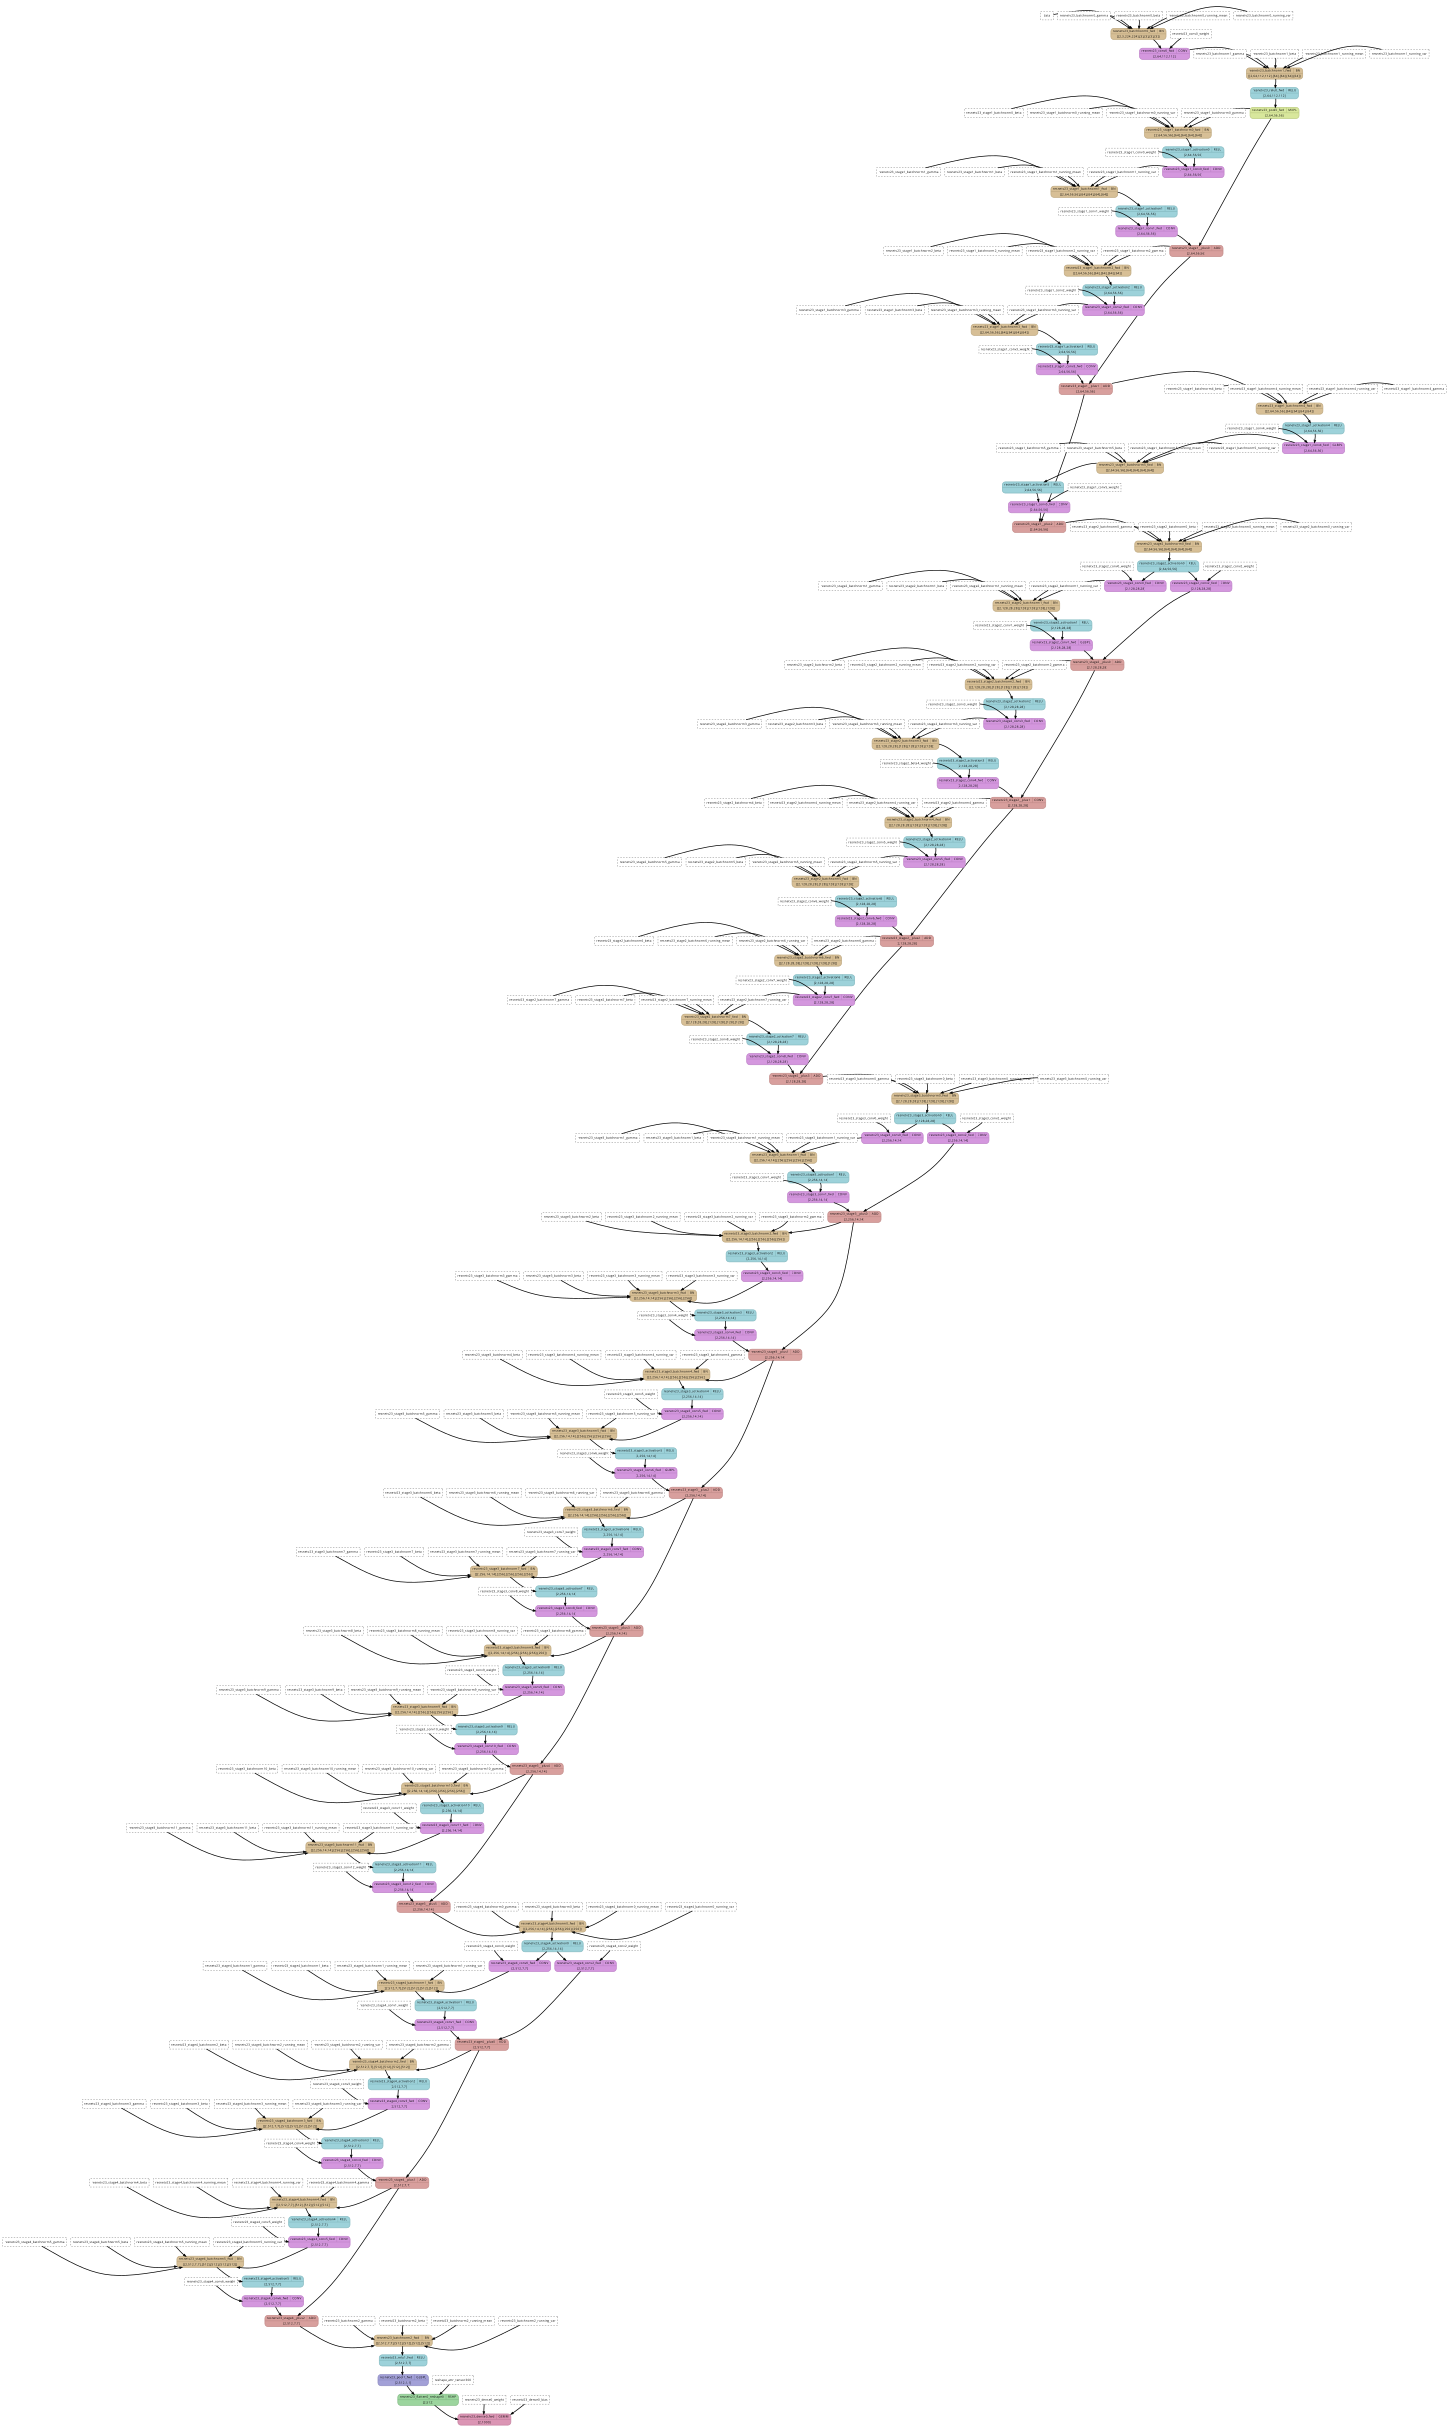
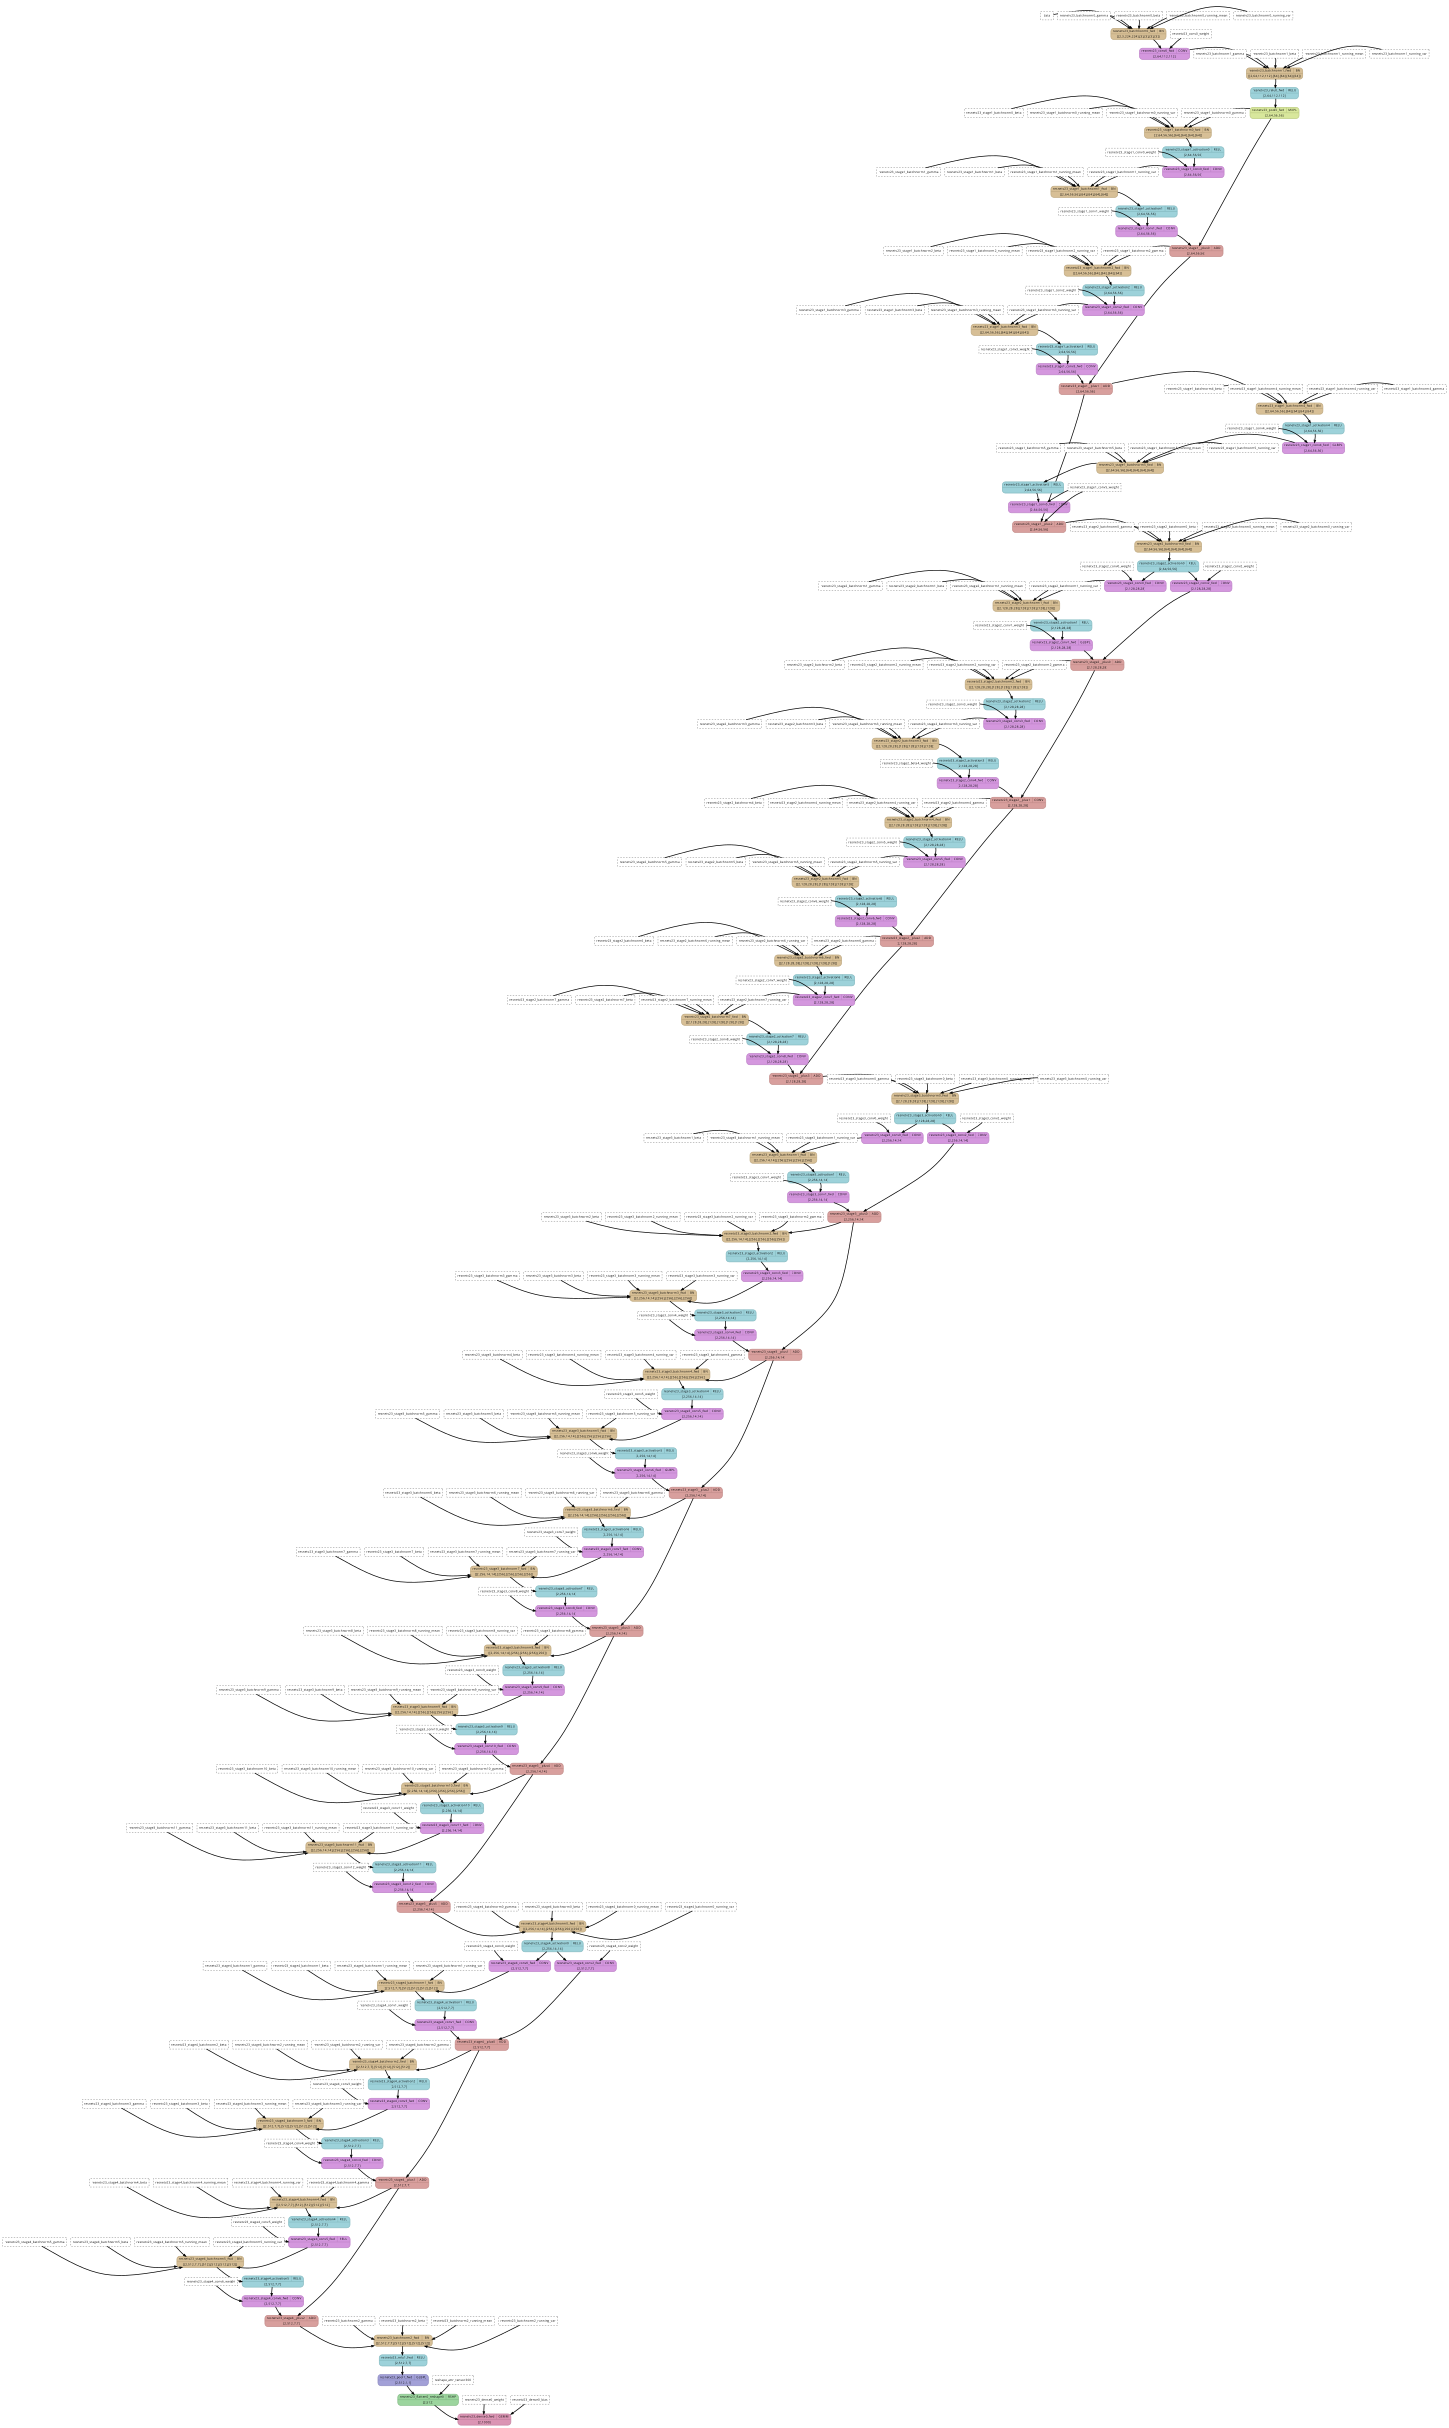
(1040, 516) -> (1064, 504)
(608, 1138) -> none
(343, 2239) -> (344, 2239)
